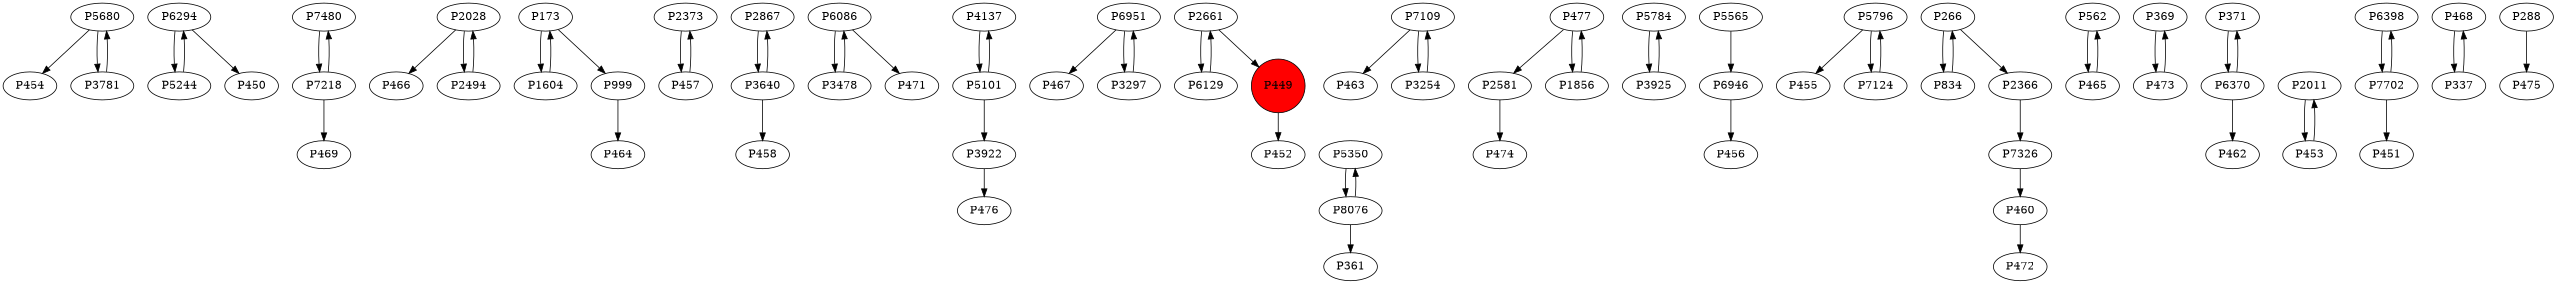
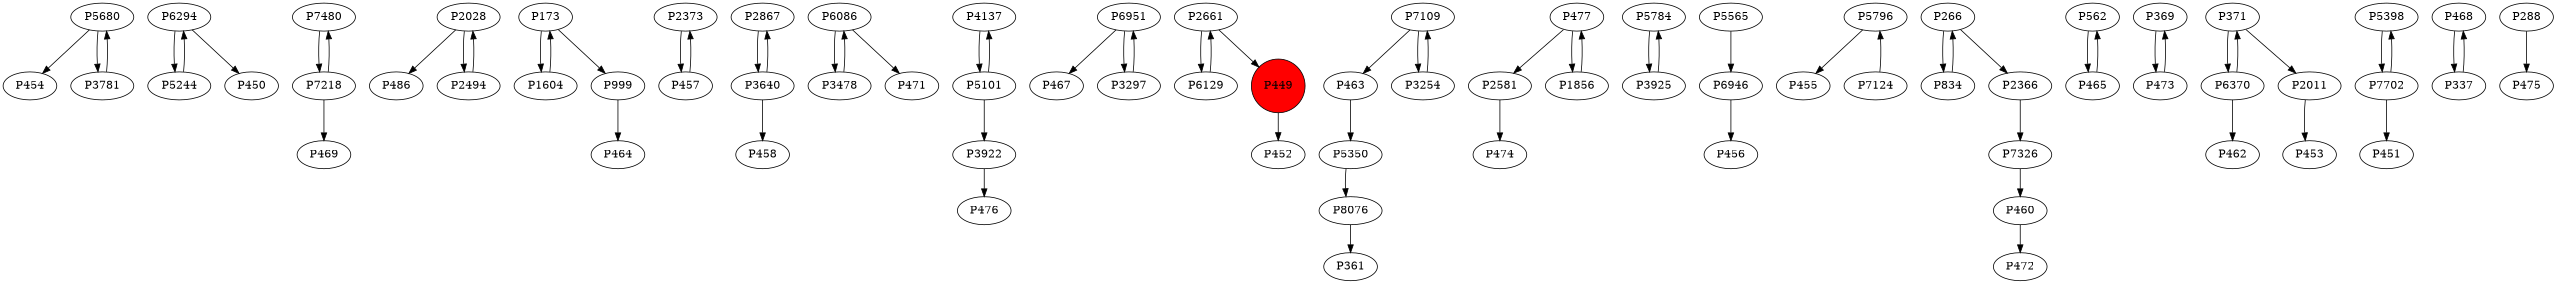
(2387, 17) -> (2387, 17)
(1870, 47) -> none
(396, 86) -> (396, 86)
(2315, 124) -> (2268, 49)
(1356, 186) -> (1351, 116)
